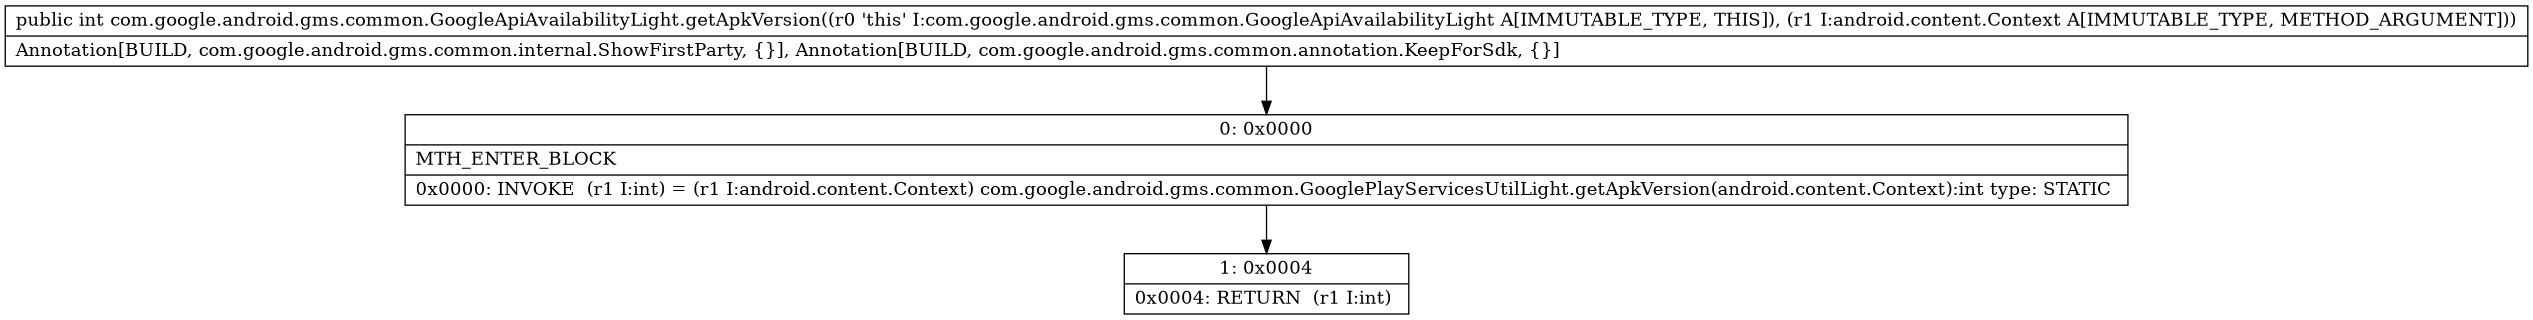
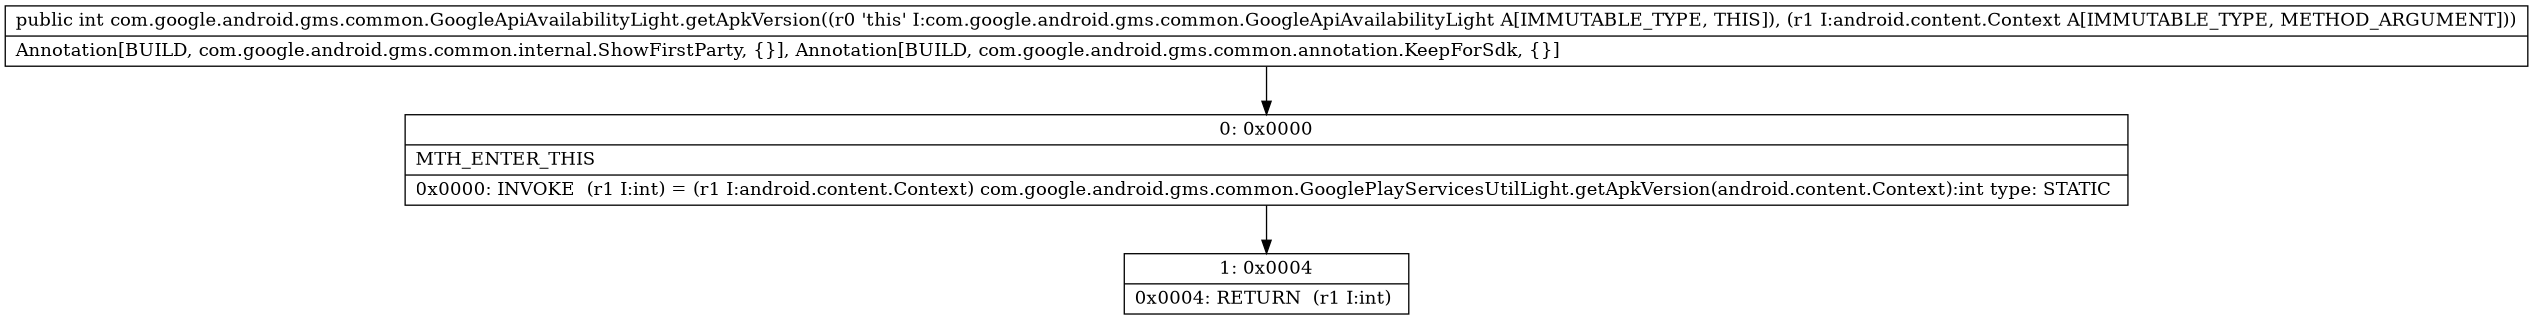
(517, 159) -> (506, 159)
